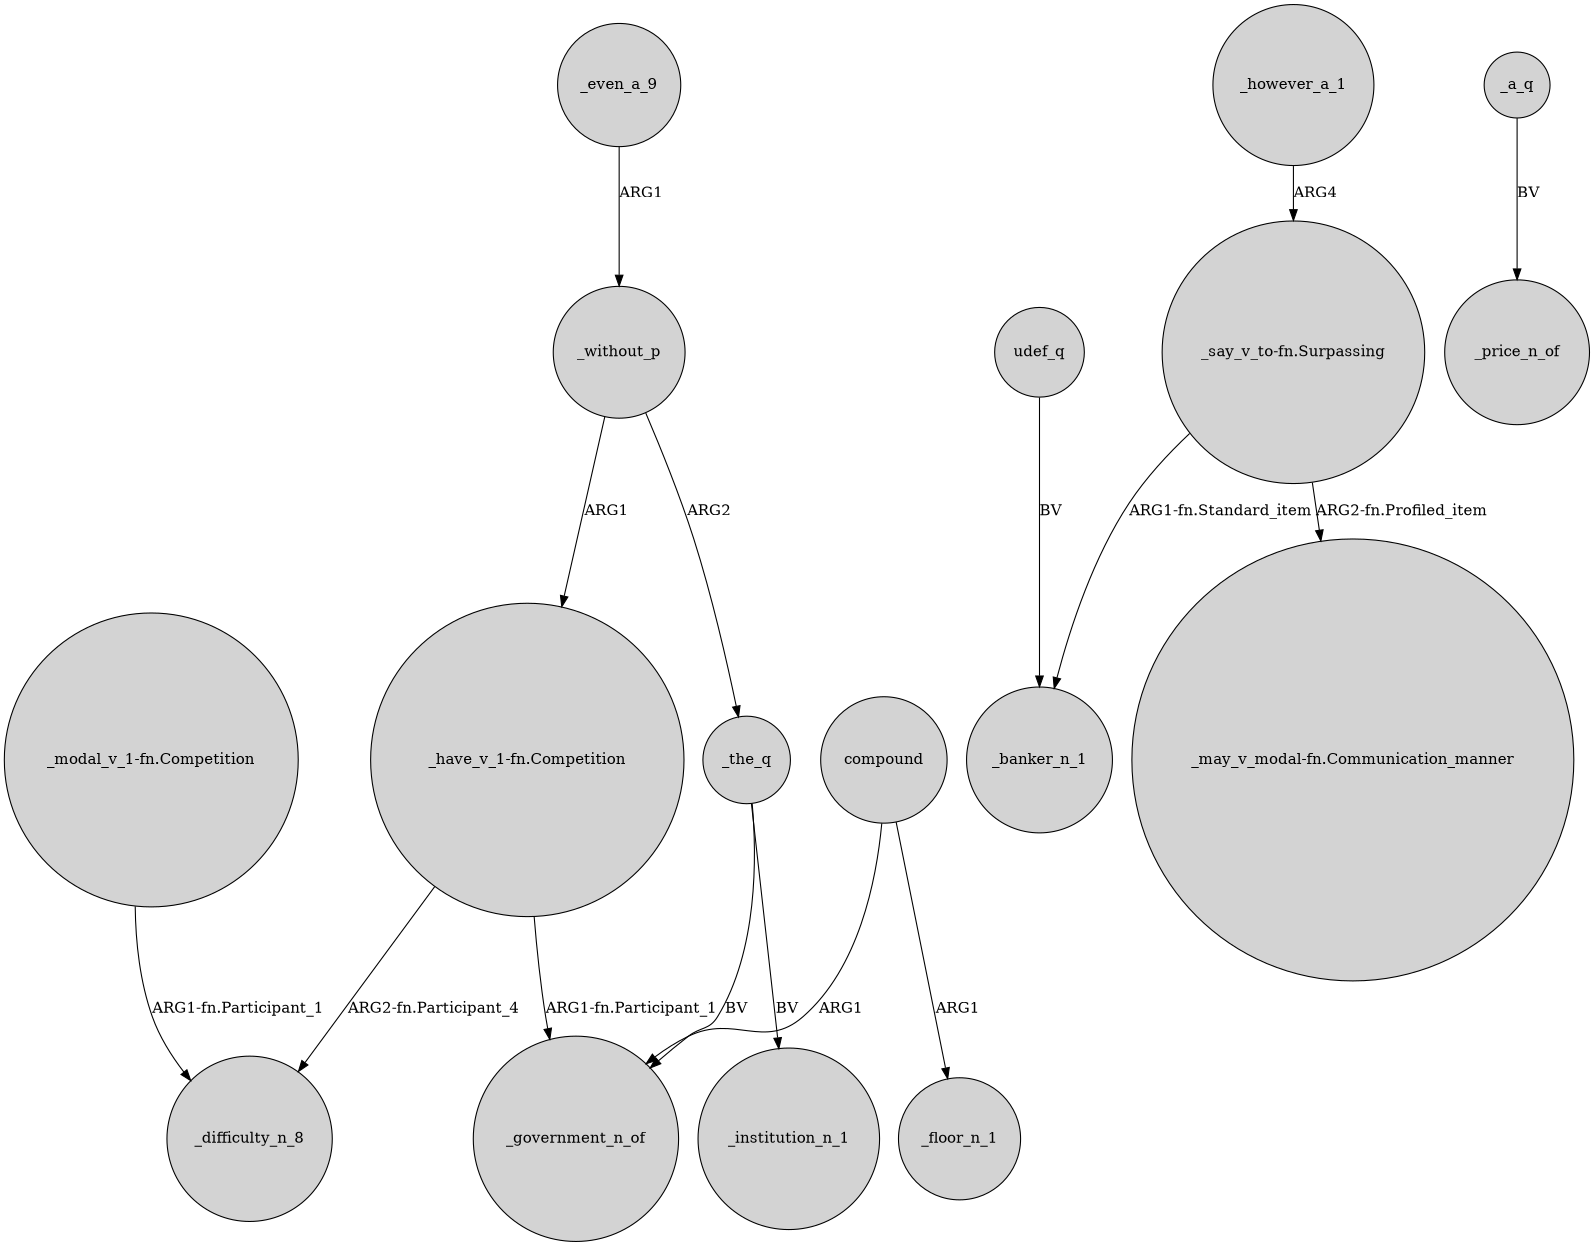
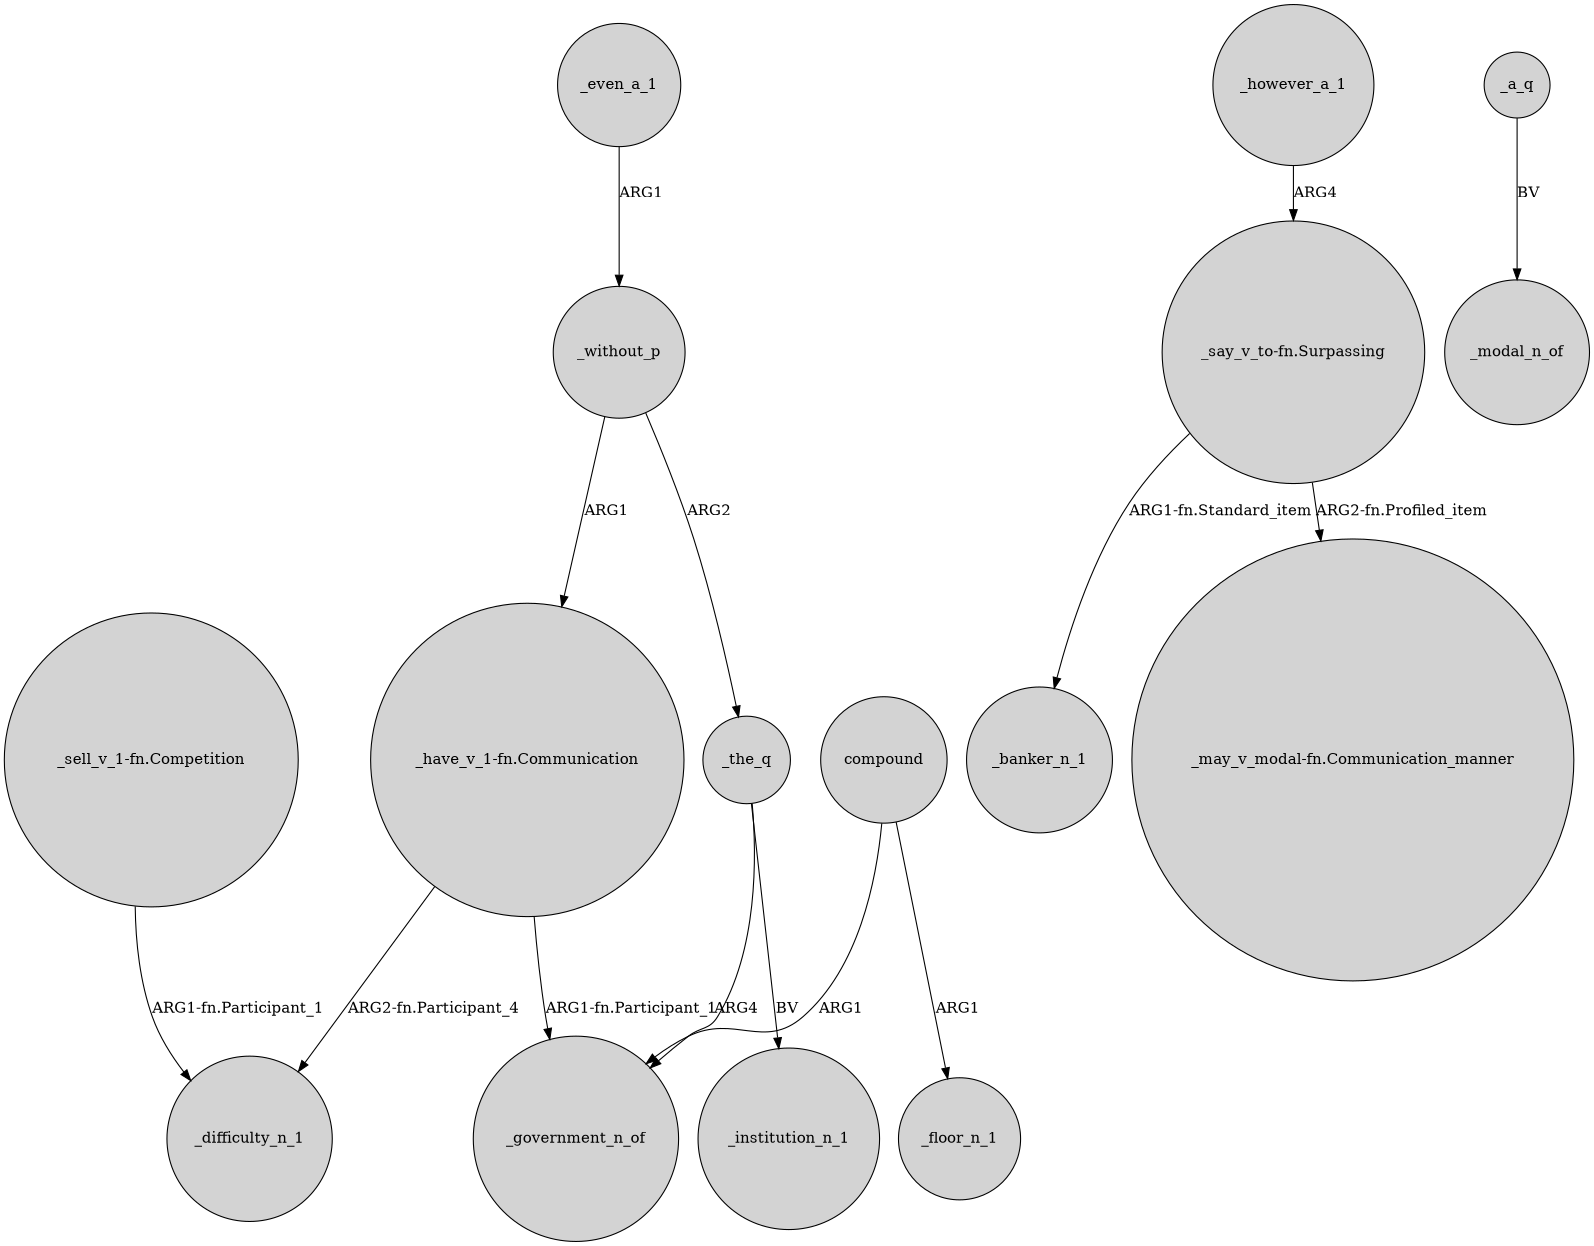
(619, 85) -> (619, 85)
(1039, 352) -> none
(1517, 352) -> (1517, 352)
(151, 760) -> (151, 760)
(527, 760) -> (527, 760)
(736, 1009) -> (736, 1009)
(250, 1139) -> (250, 1139)
